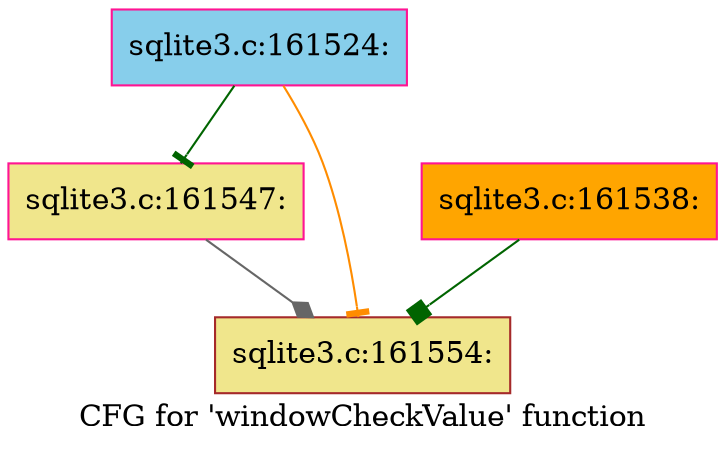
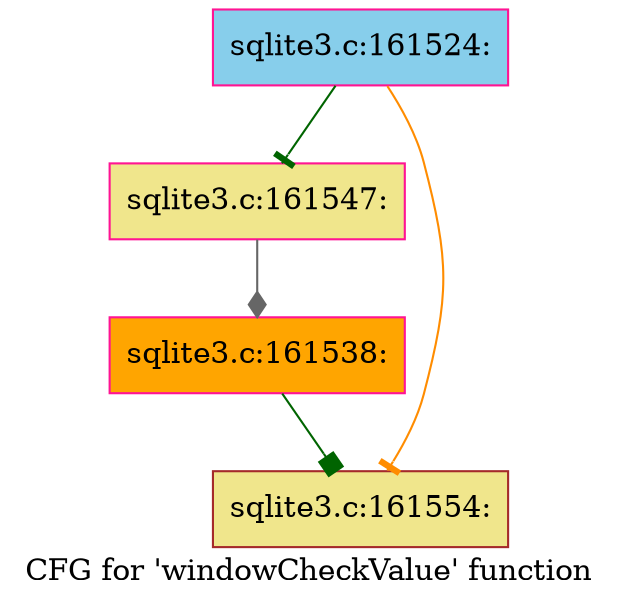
(249, 271) -> (257, 266)
